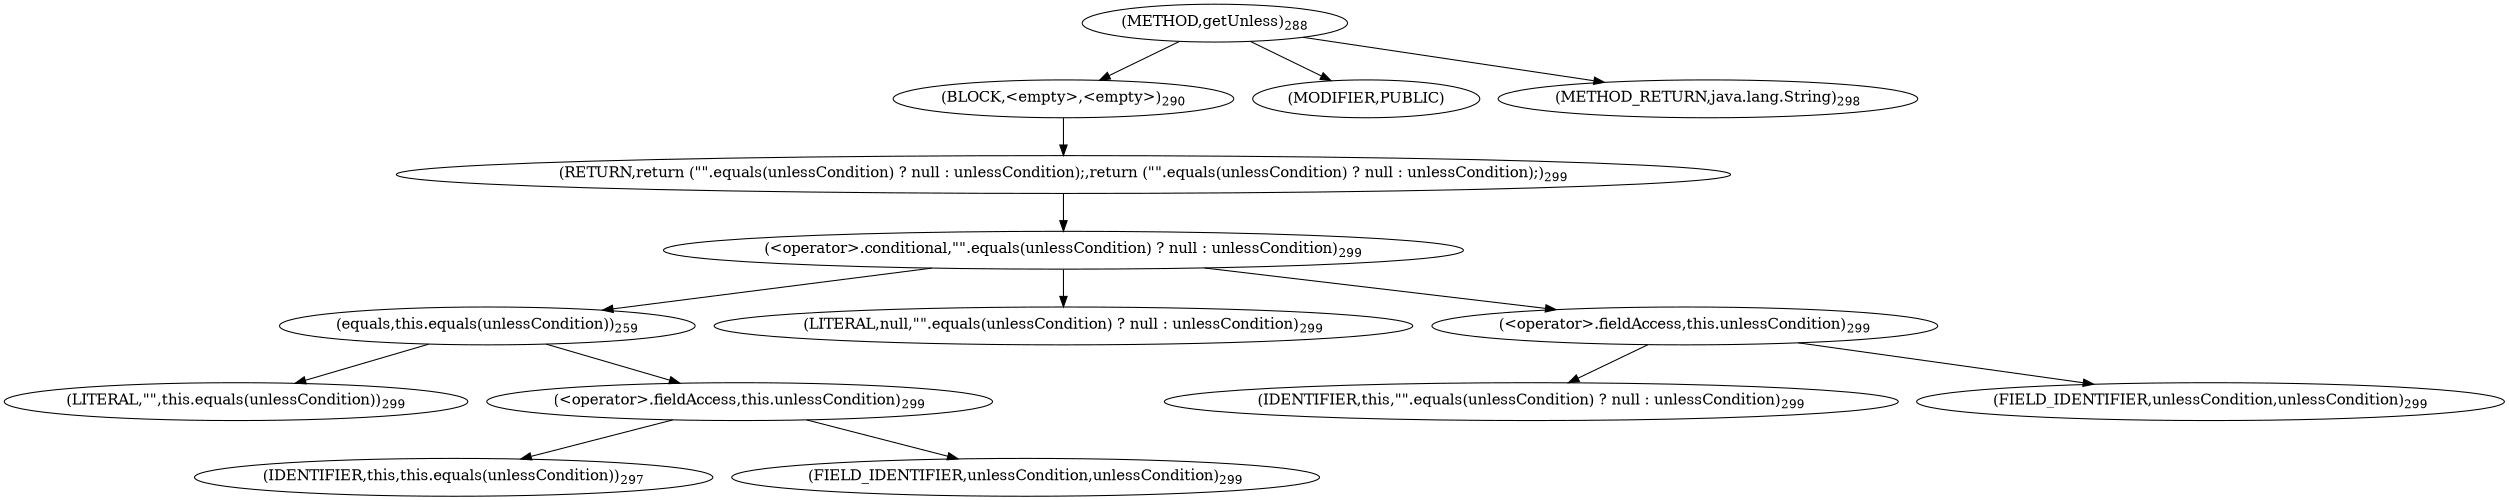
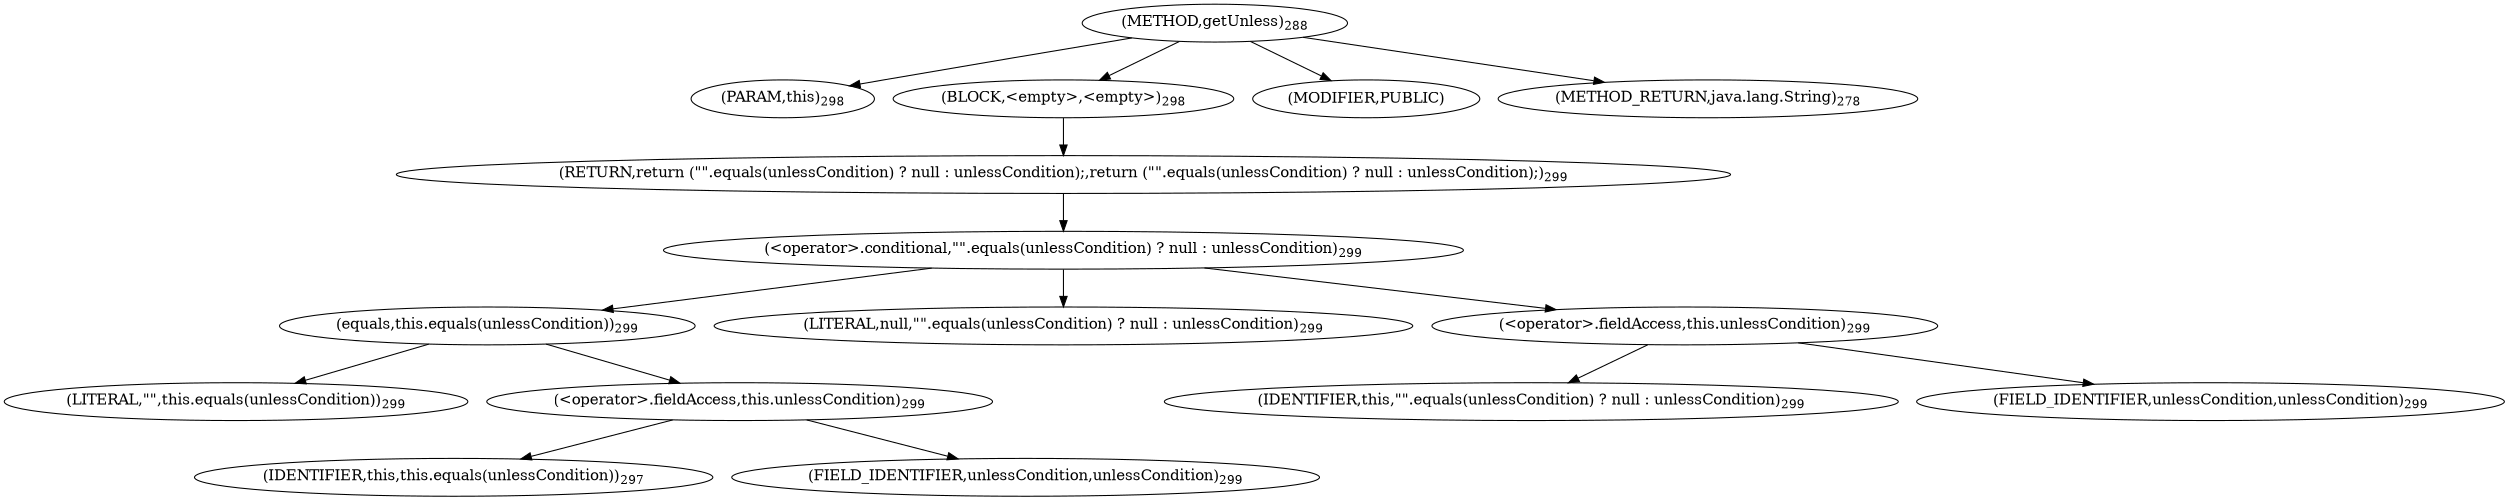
(1174, 97) -> (1174, 97)
(1849, 97) -> (1849, 97)
none -> (783, 99)
(627, 324) -> (627, 324)
